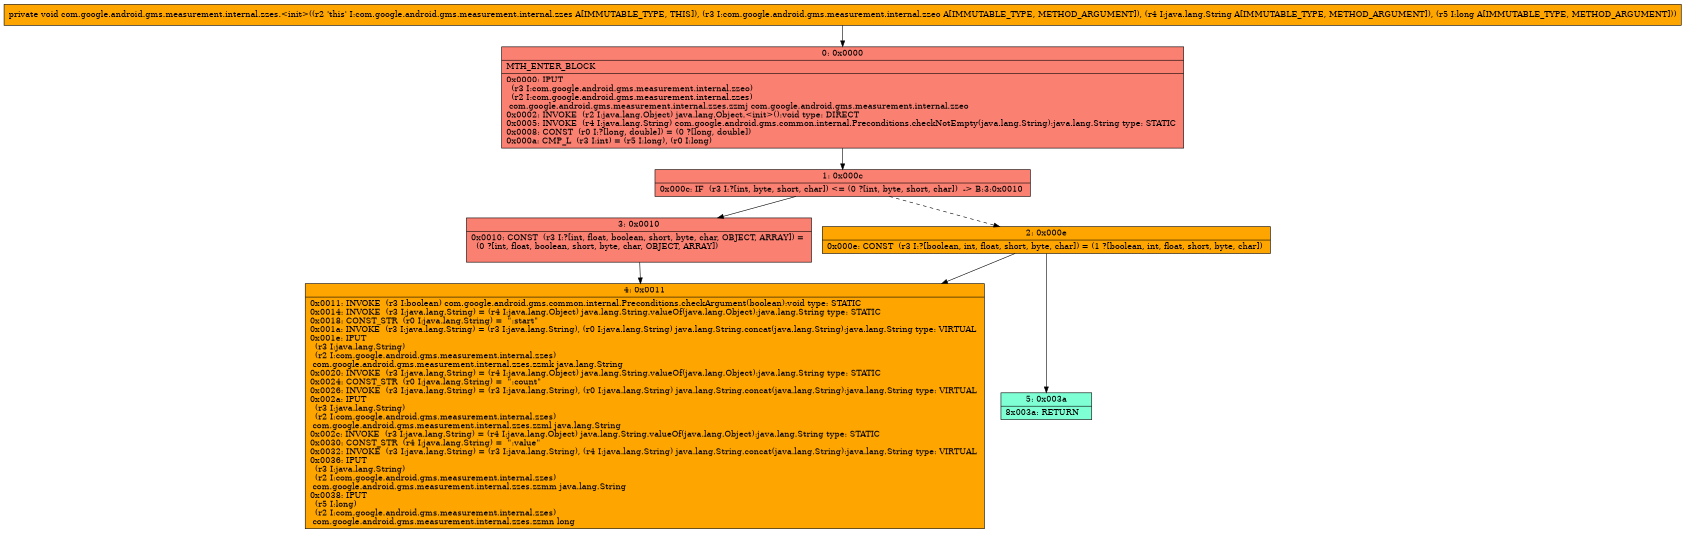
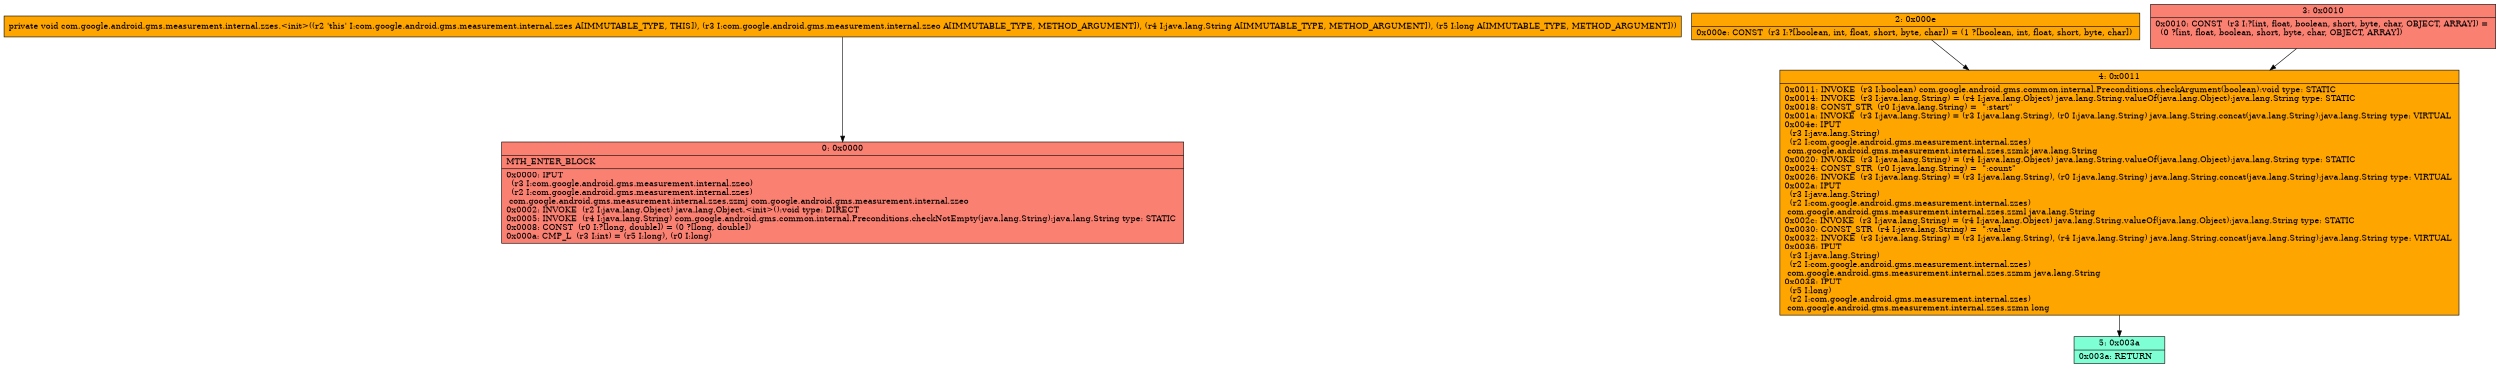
(843, 183) -> none
(1046, 320) -> (2119, 323)
(341, 338) -> (1815, 125)
(1046, 413) -> (2119, 356)
